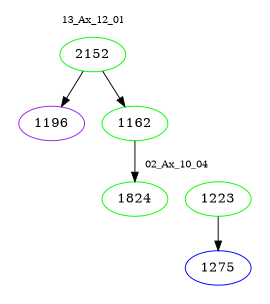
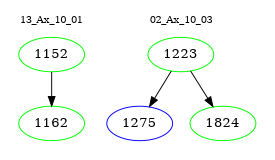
(93, 21) -> (52, 21)
(93, 55) -> (52, 55)
(52, 123) -> none
(135, 162) -> (199, 85)
(177, 165) -> (181, 21)
